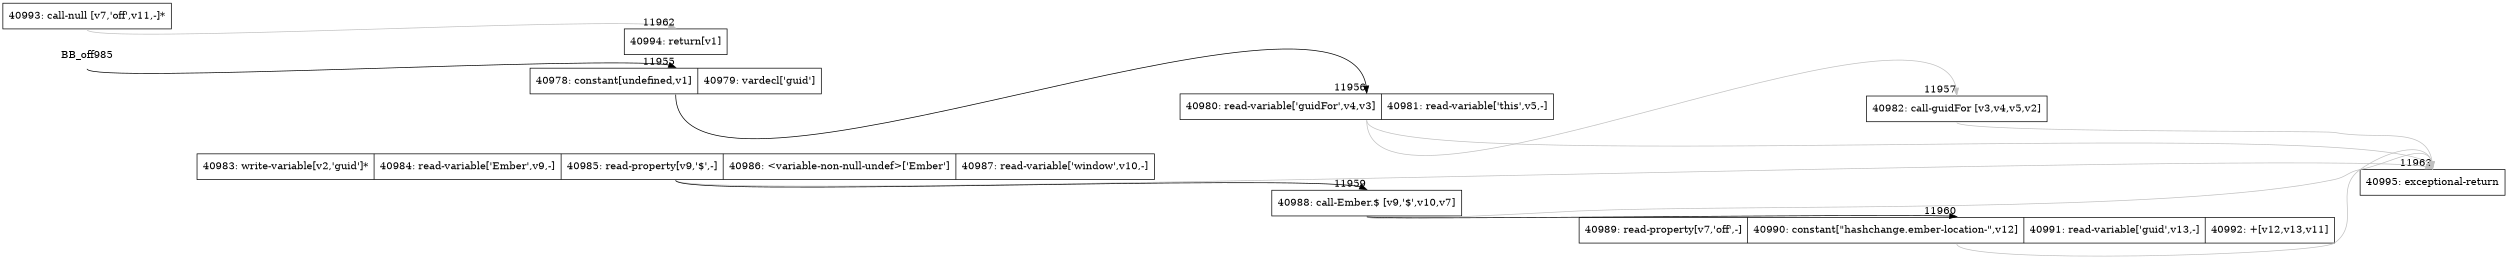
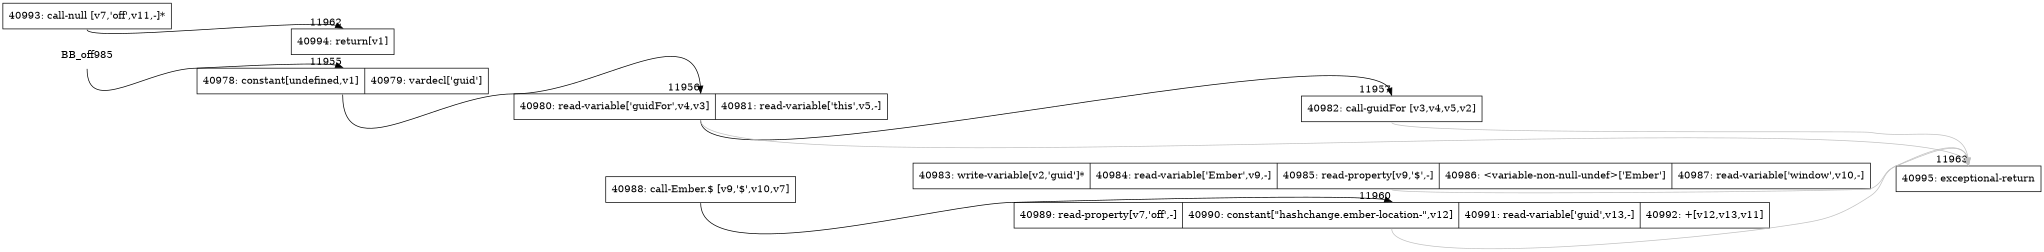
(378, 29) -> (211, 29)
(1659, 109) -> (1043, 108)
(1018, 185) -> none
(1904, 206) -> none
